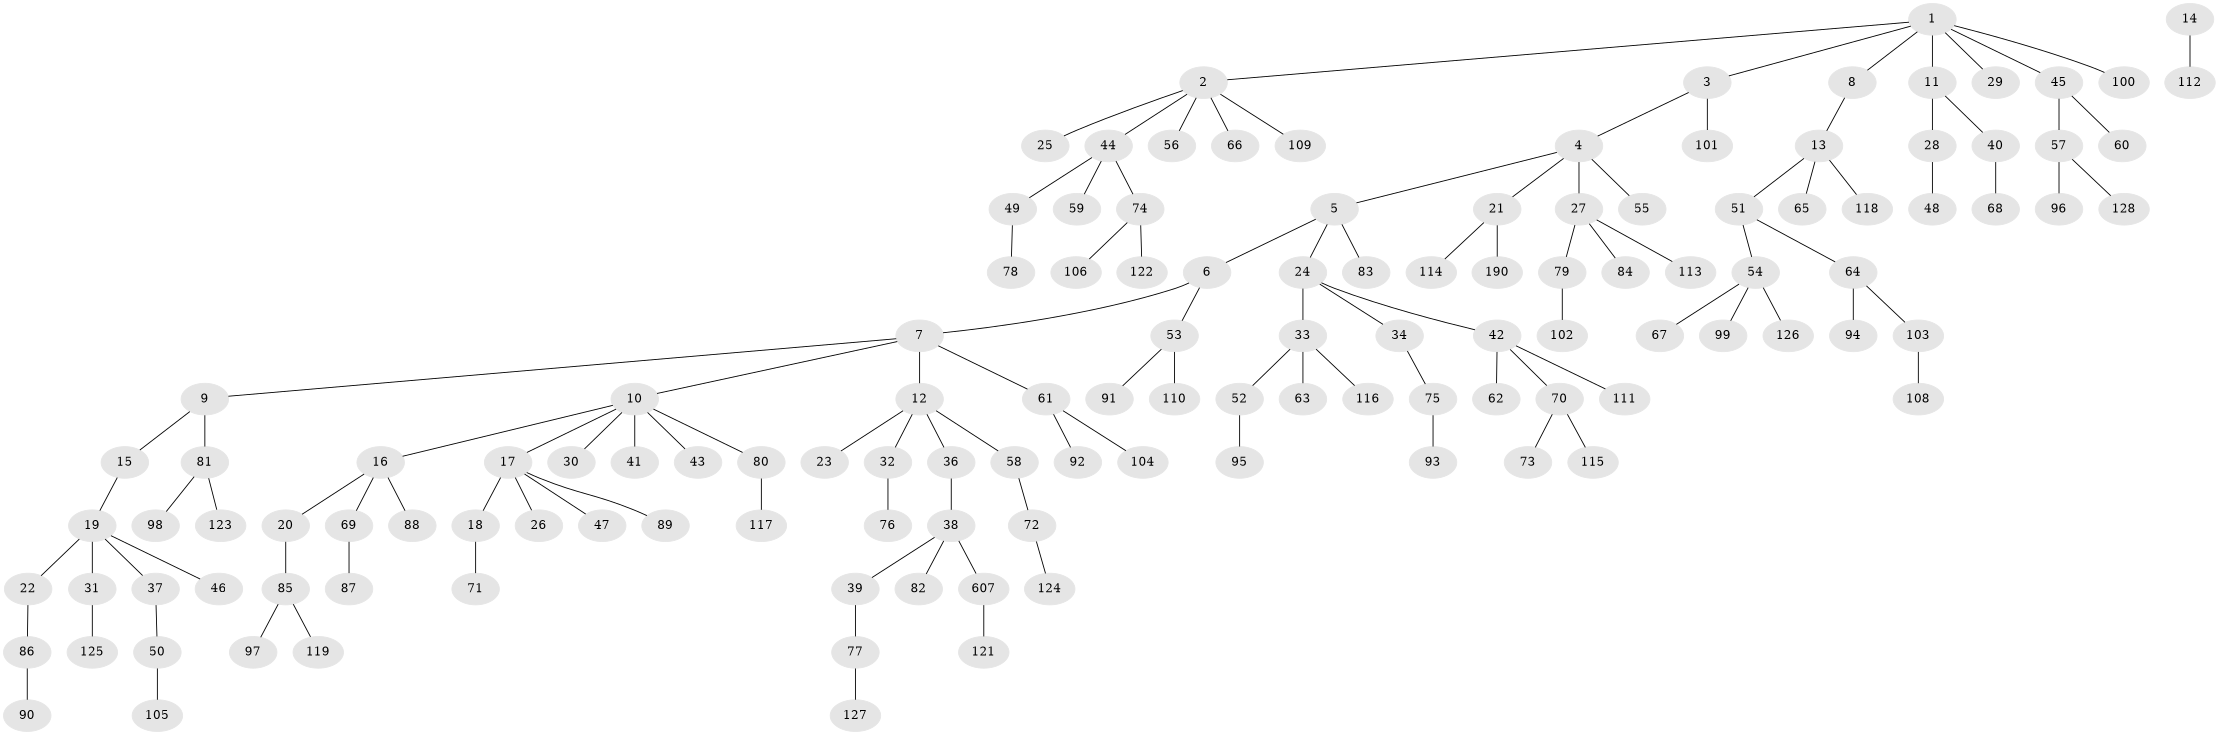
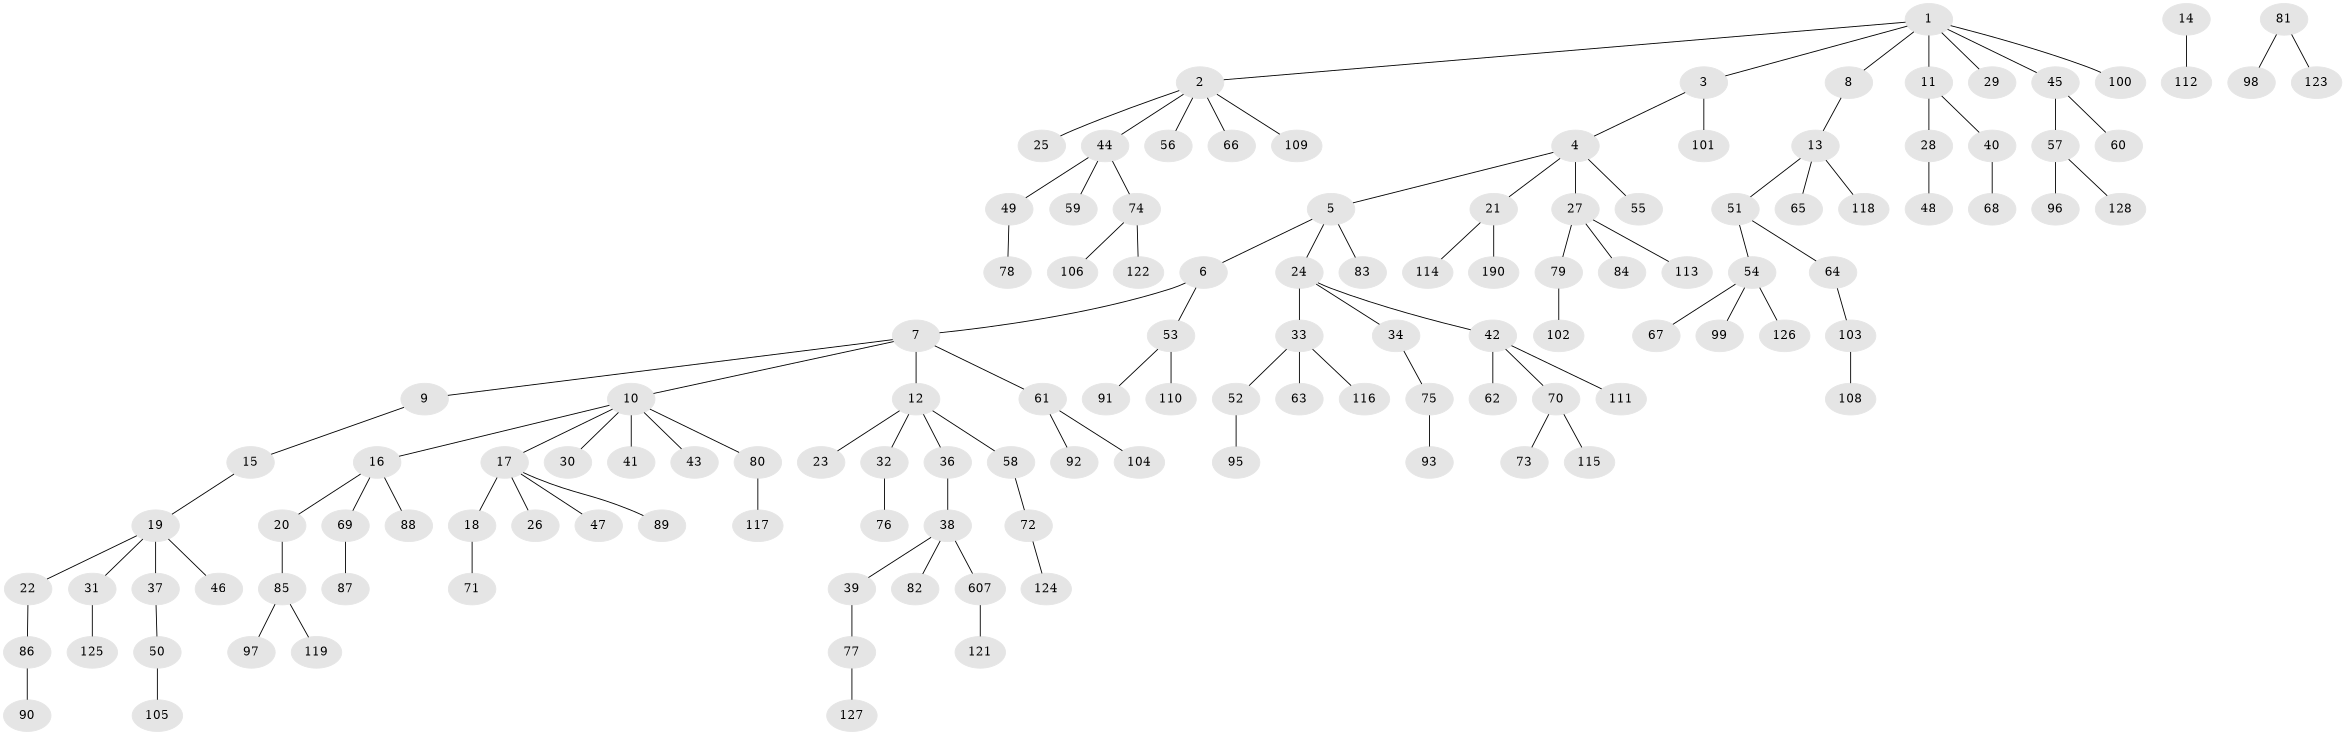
(1853, 336) -> none
(205, 431) -> none
